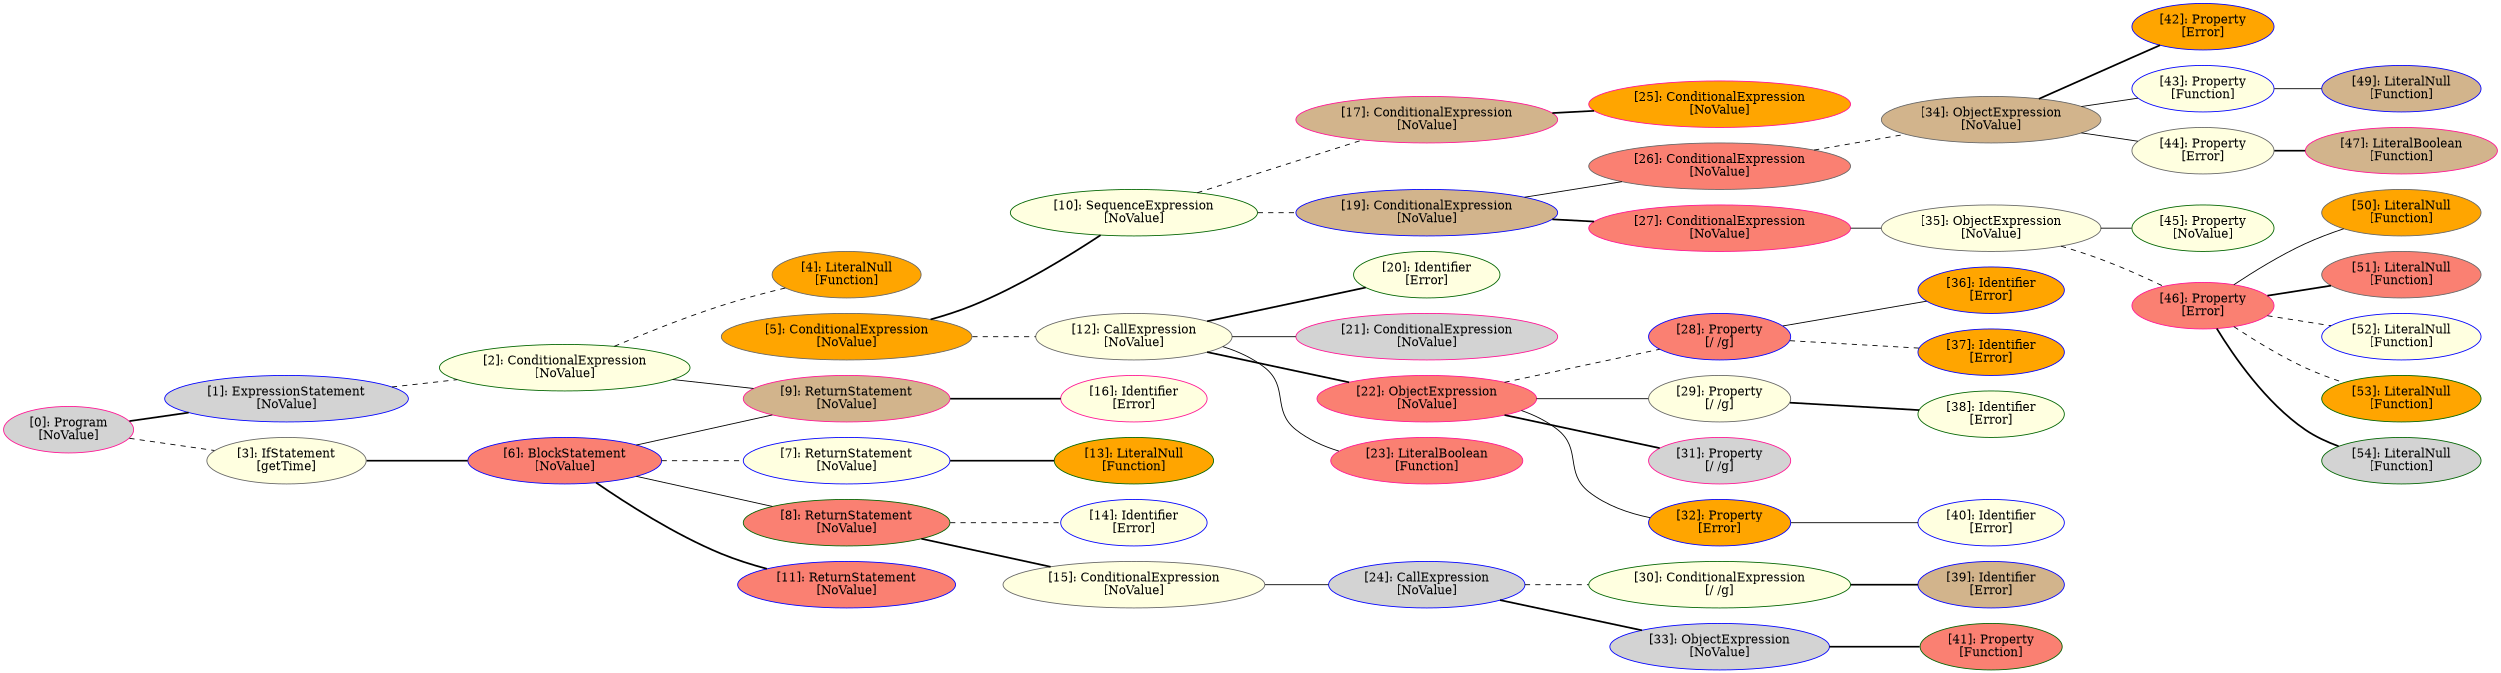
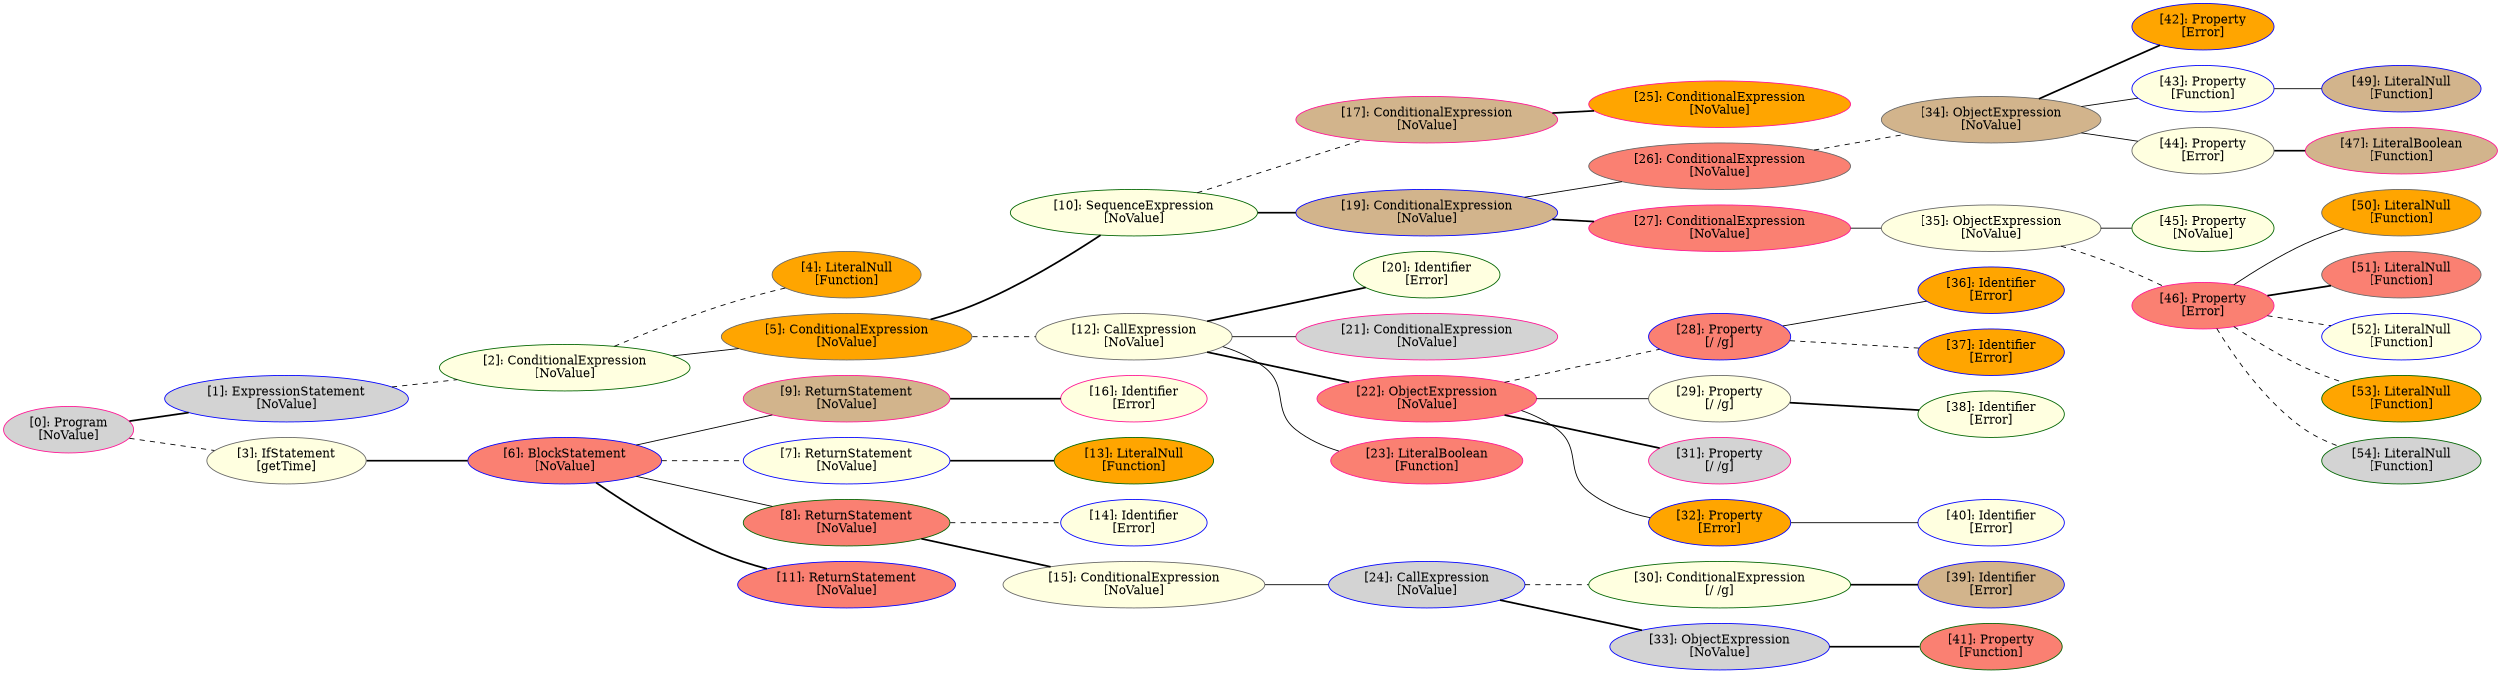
(1277, 213) -> (1277, 213)
(713, 384) -> (706, 352)
(2268, 397) -> (2268, 397)
